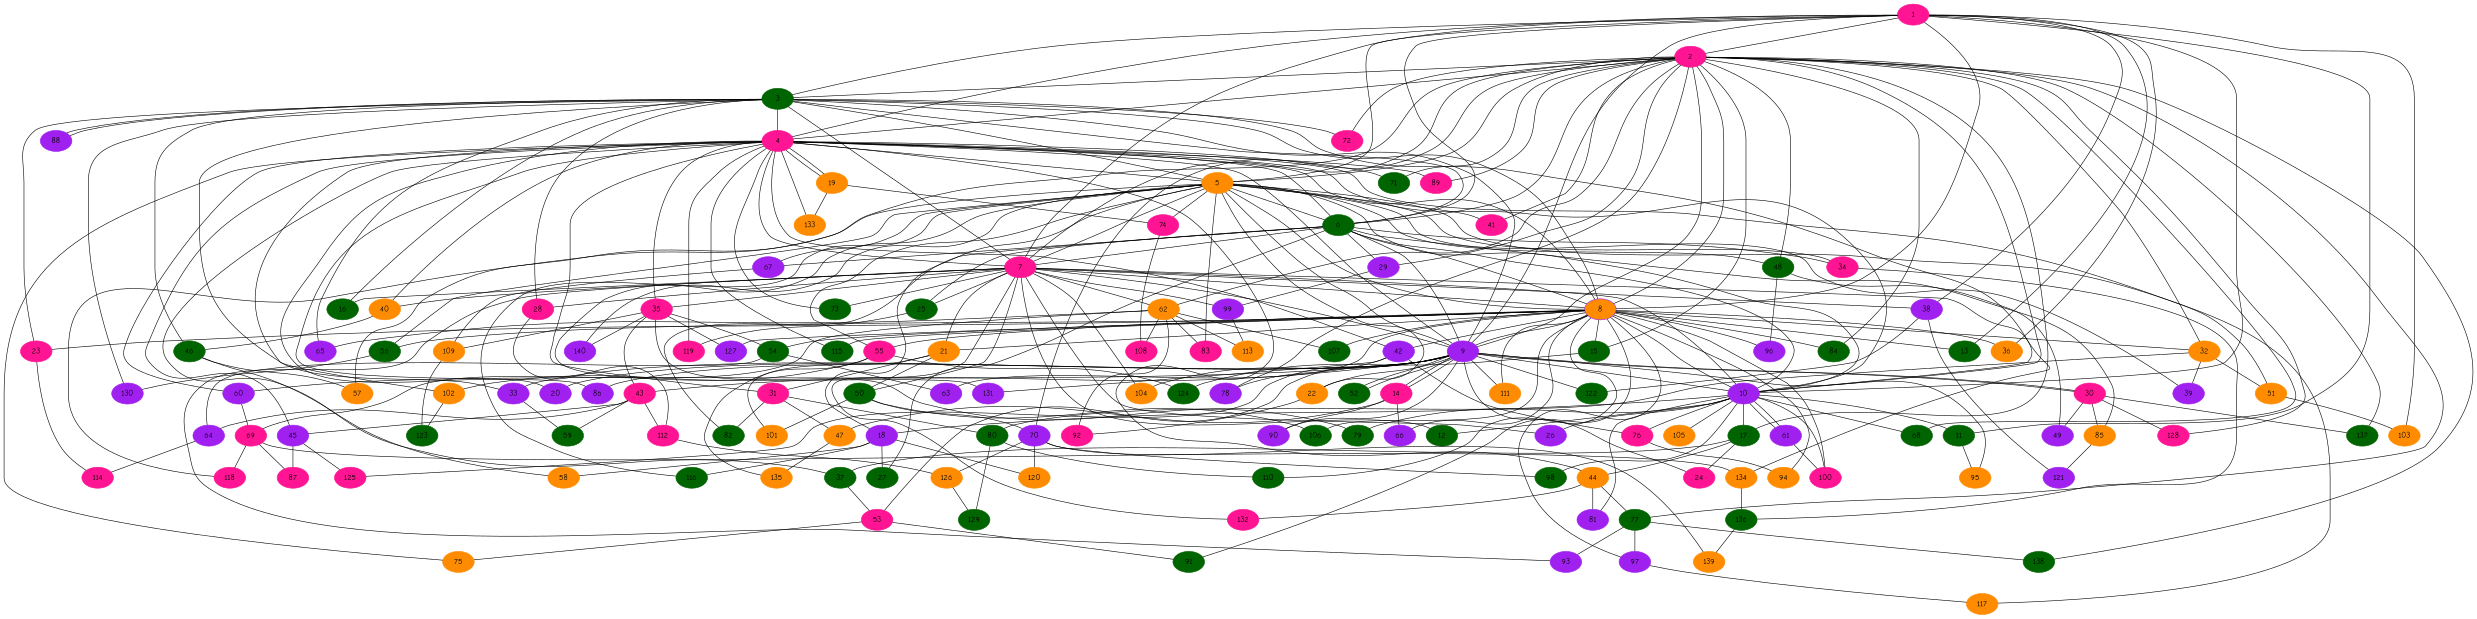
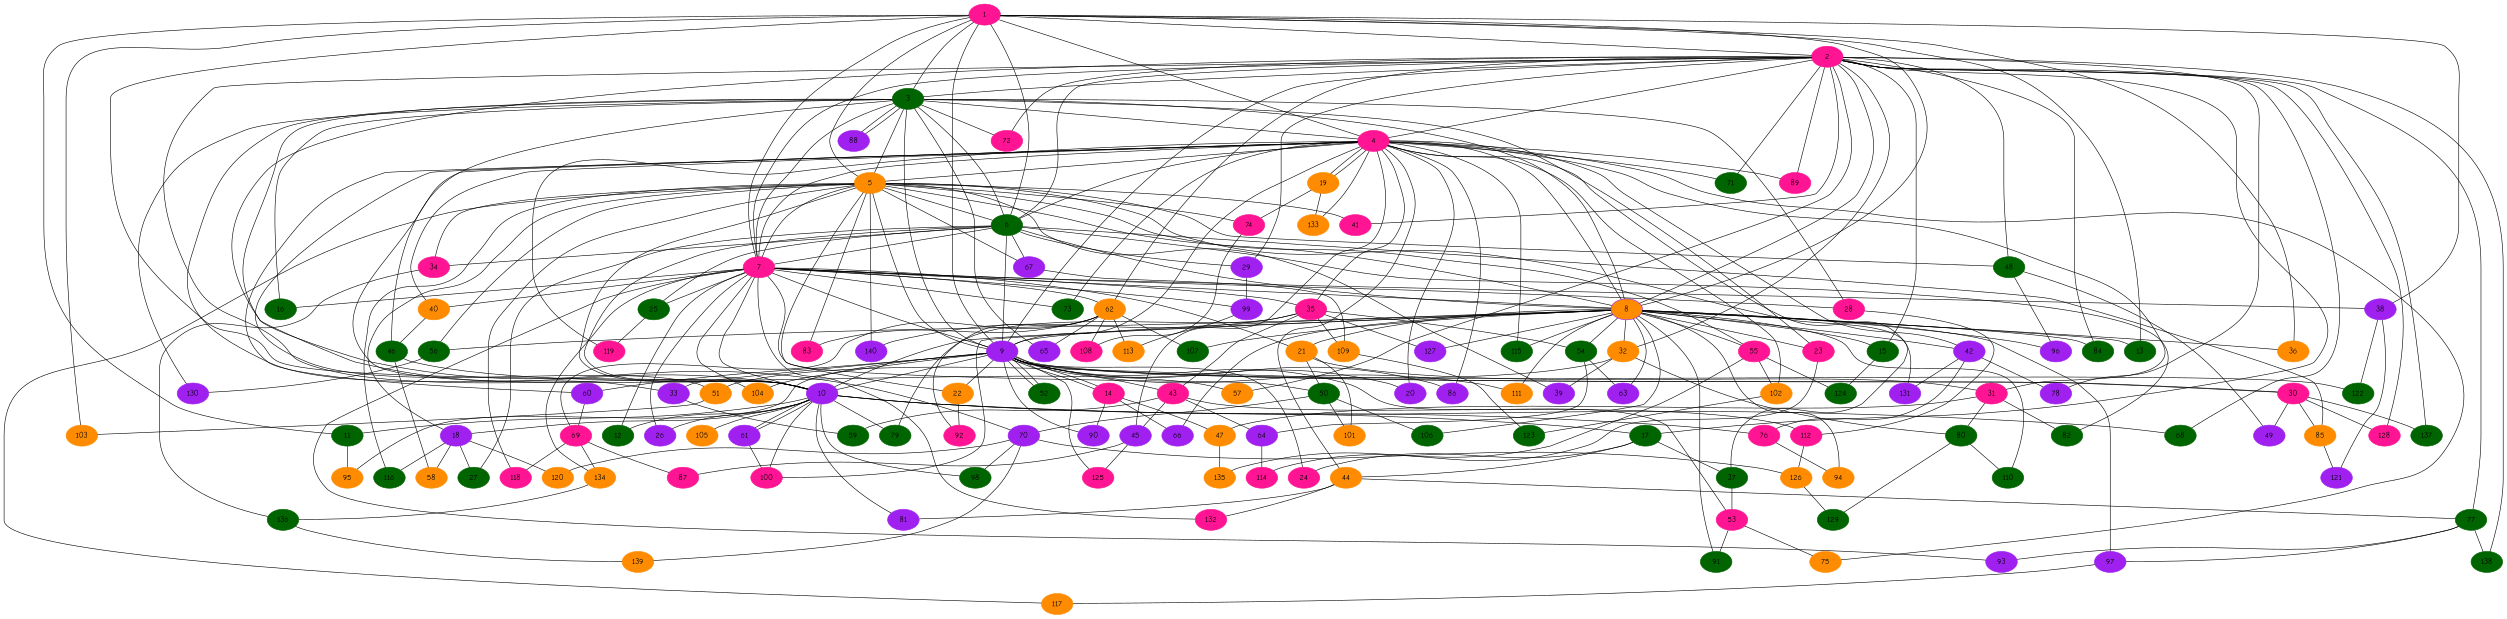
(1466, 144) -> none
